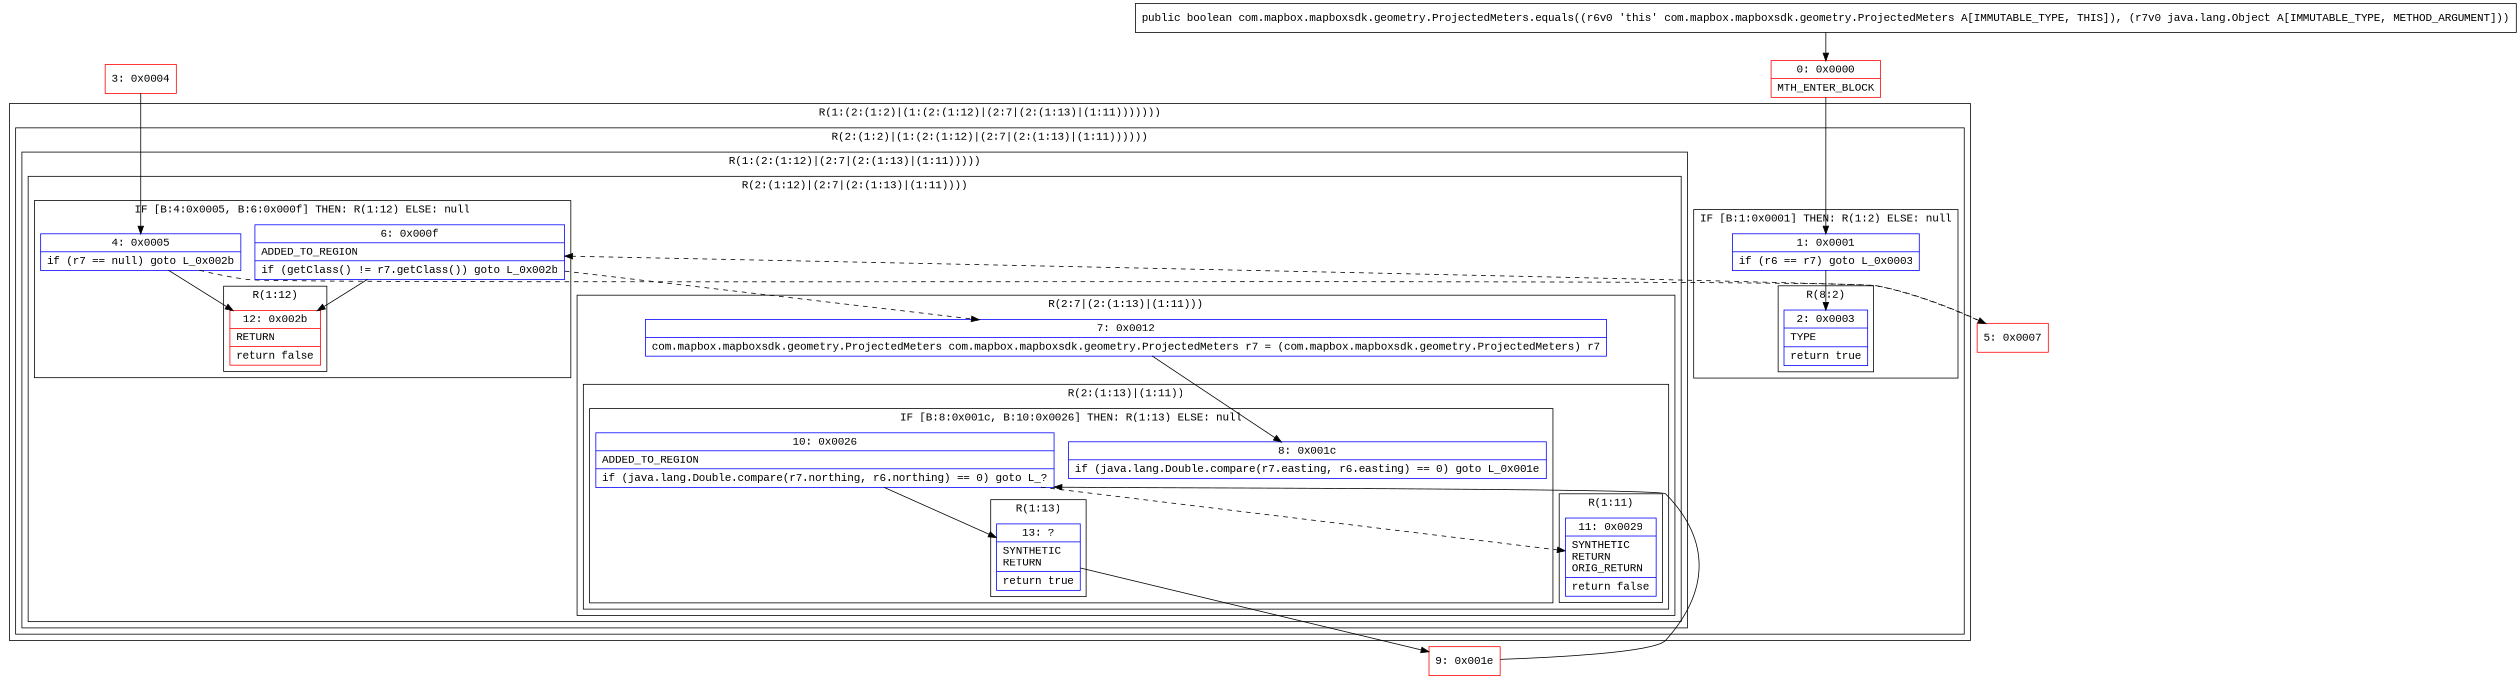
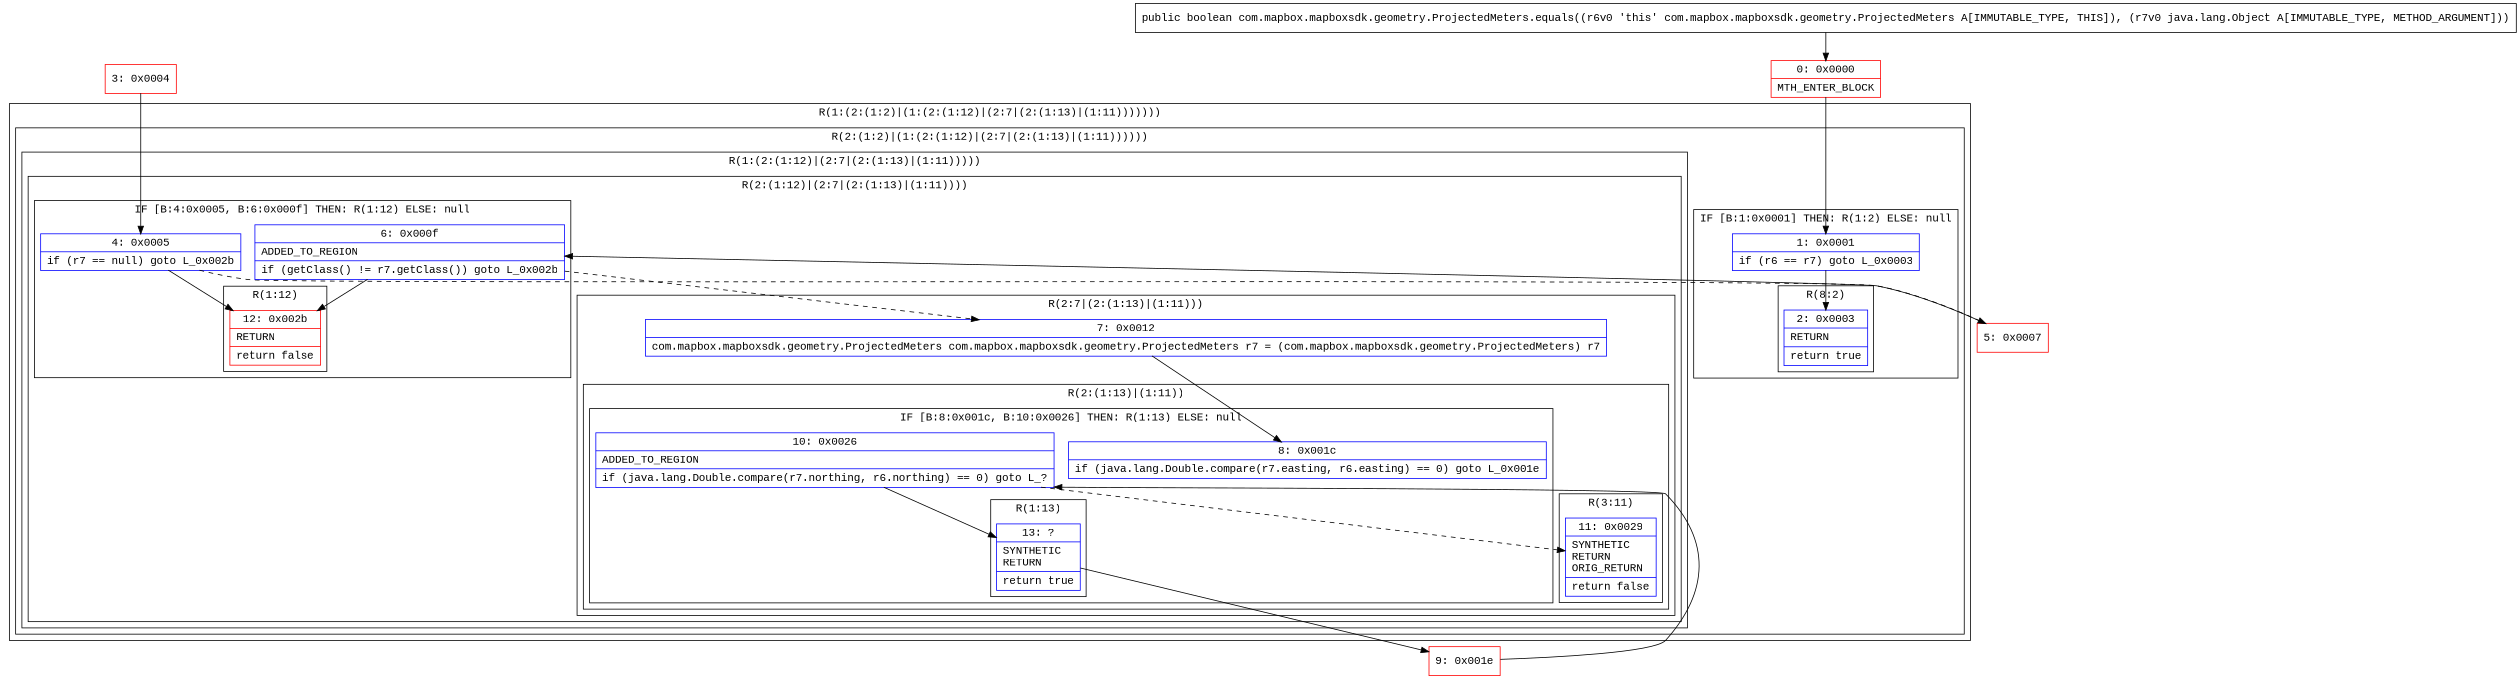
(1283, 271) -> (1283, 271)
(1804, 337) -> (1810, 337)
(1611, 503) -> (1611, 503)
